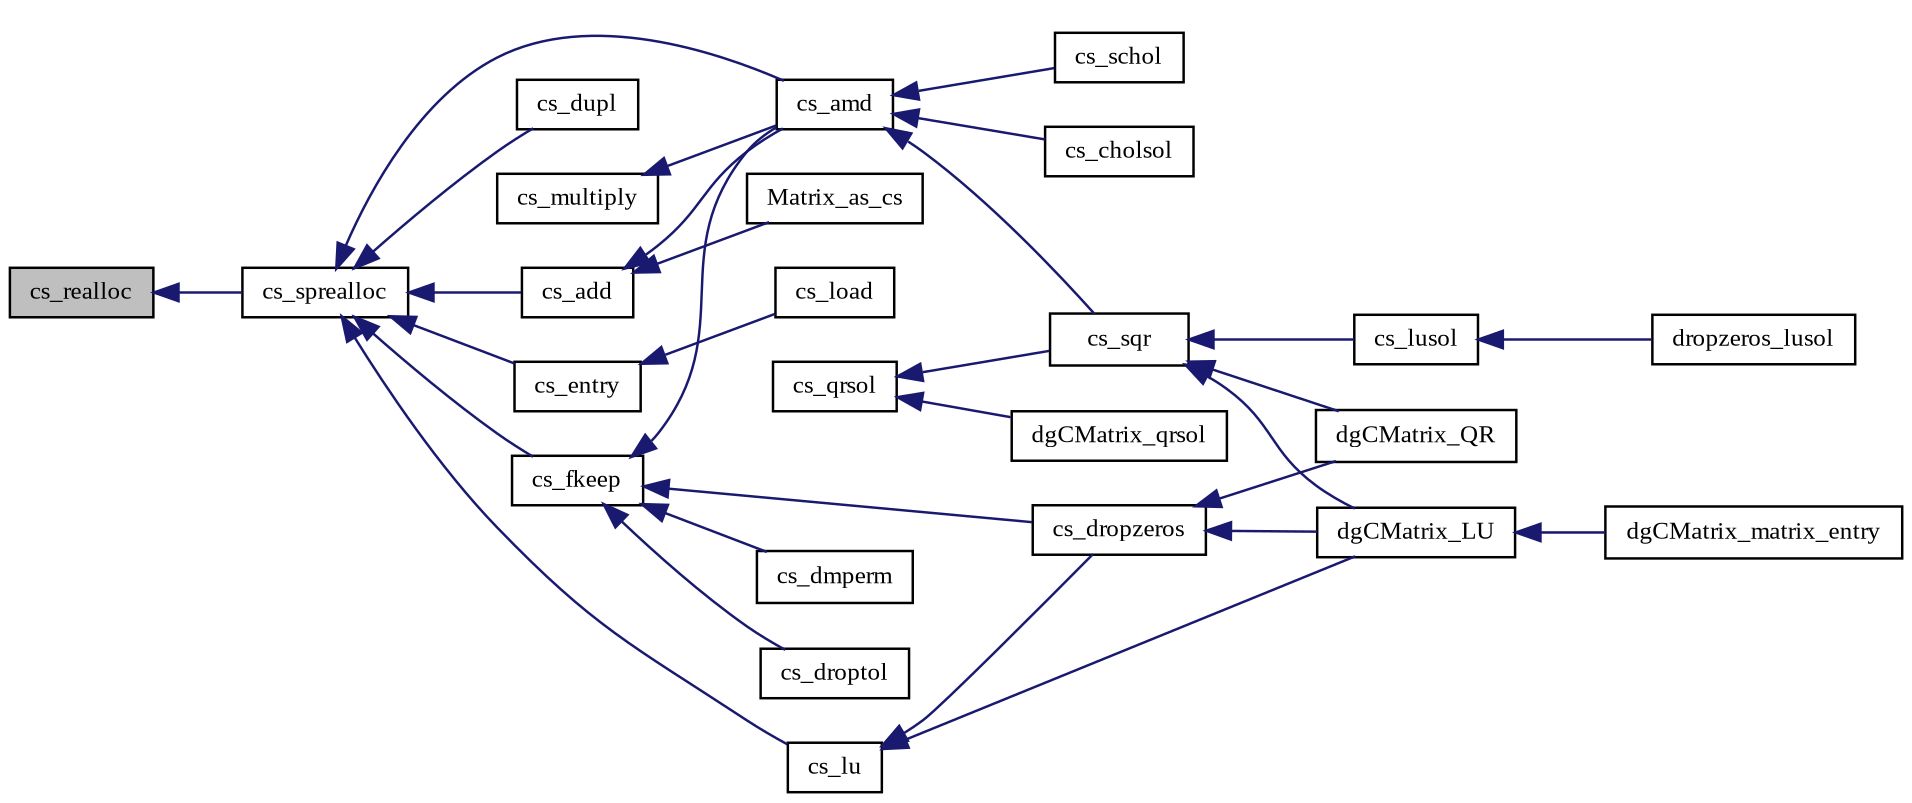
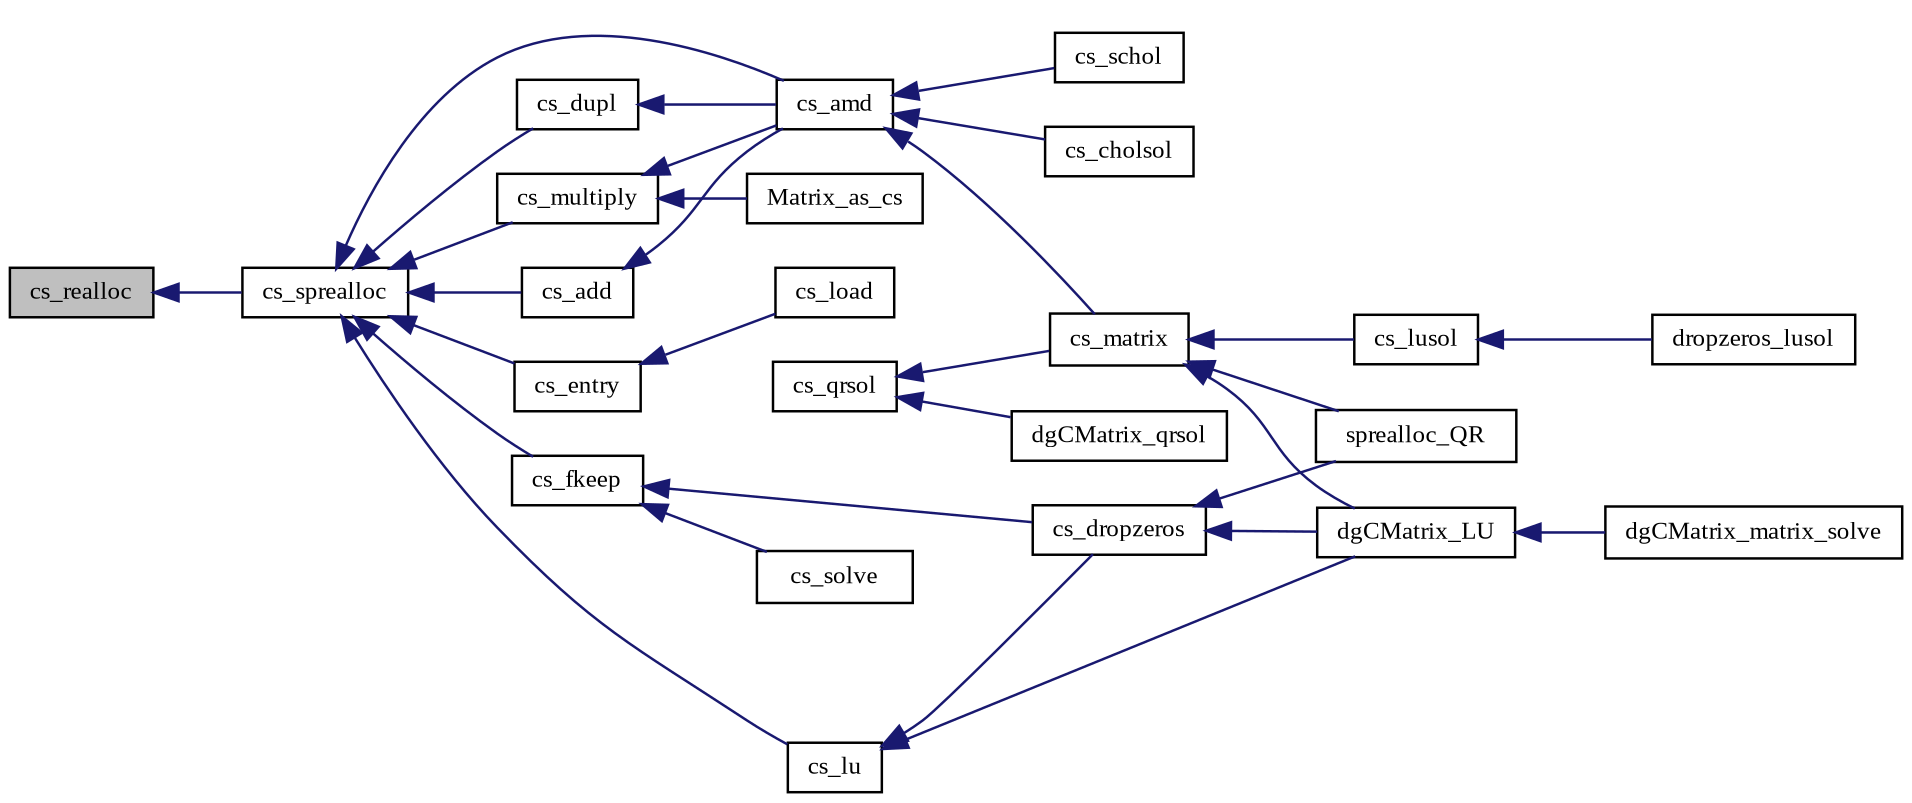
(724, 239) -> (722, 199)
none -> (463, 241)
(703, 278) -> (720, 105)
(1119, 340) -> (1119, 340)
(1416, 436) -> (1416, 436)
(1754, 532) -> (1754, 532)
(835, 577) -> (835, 577)
(835, 673) -> none
